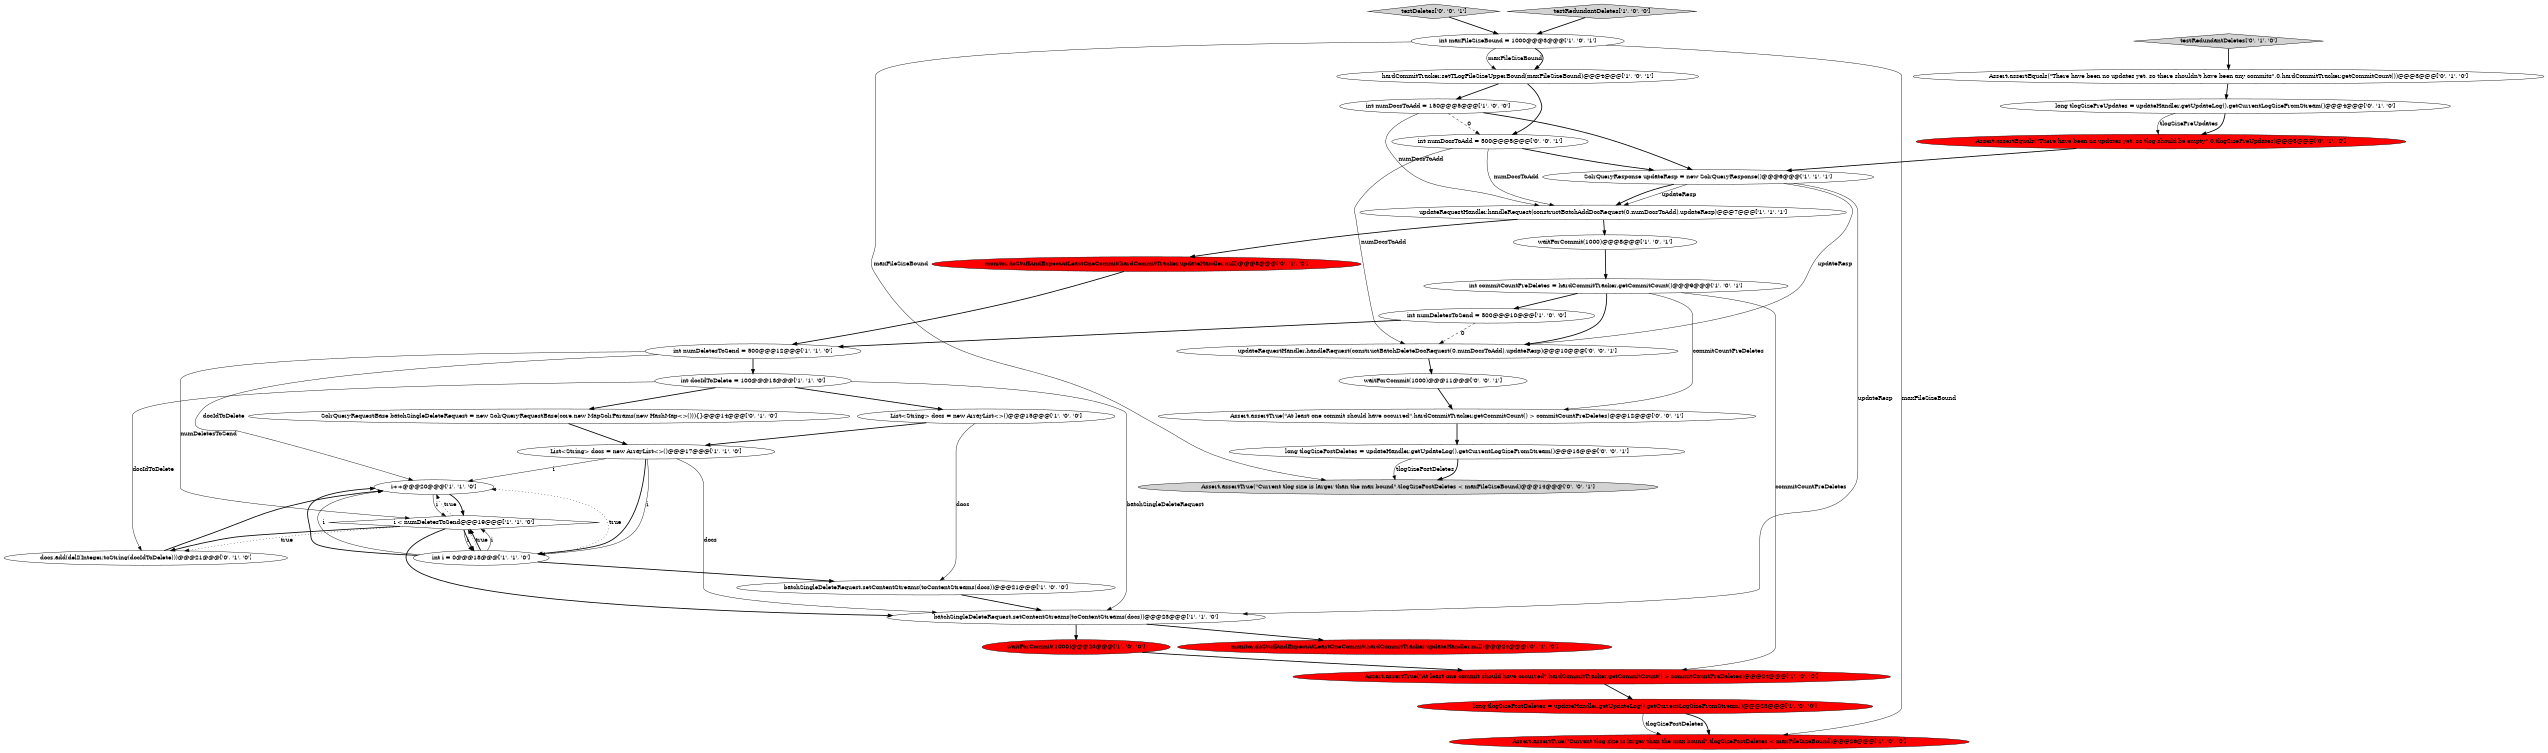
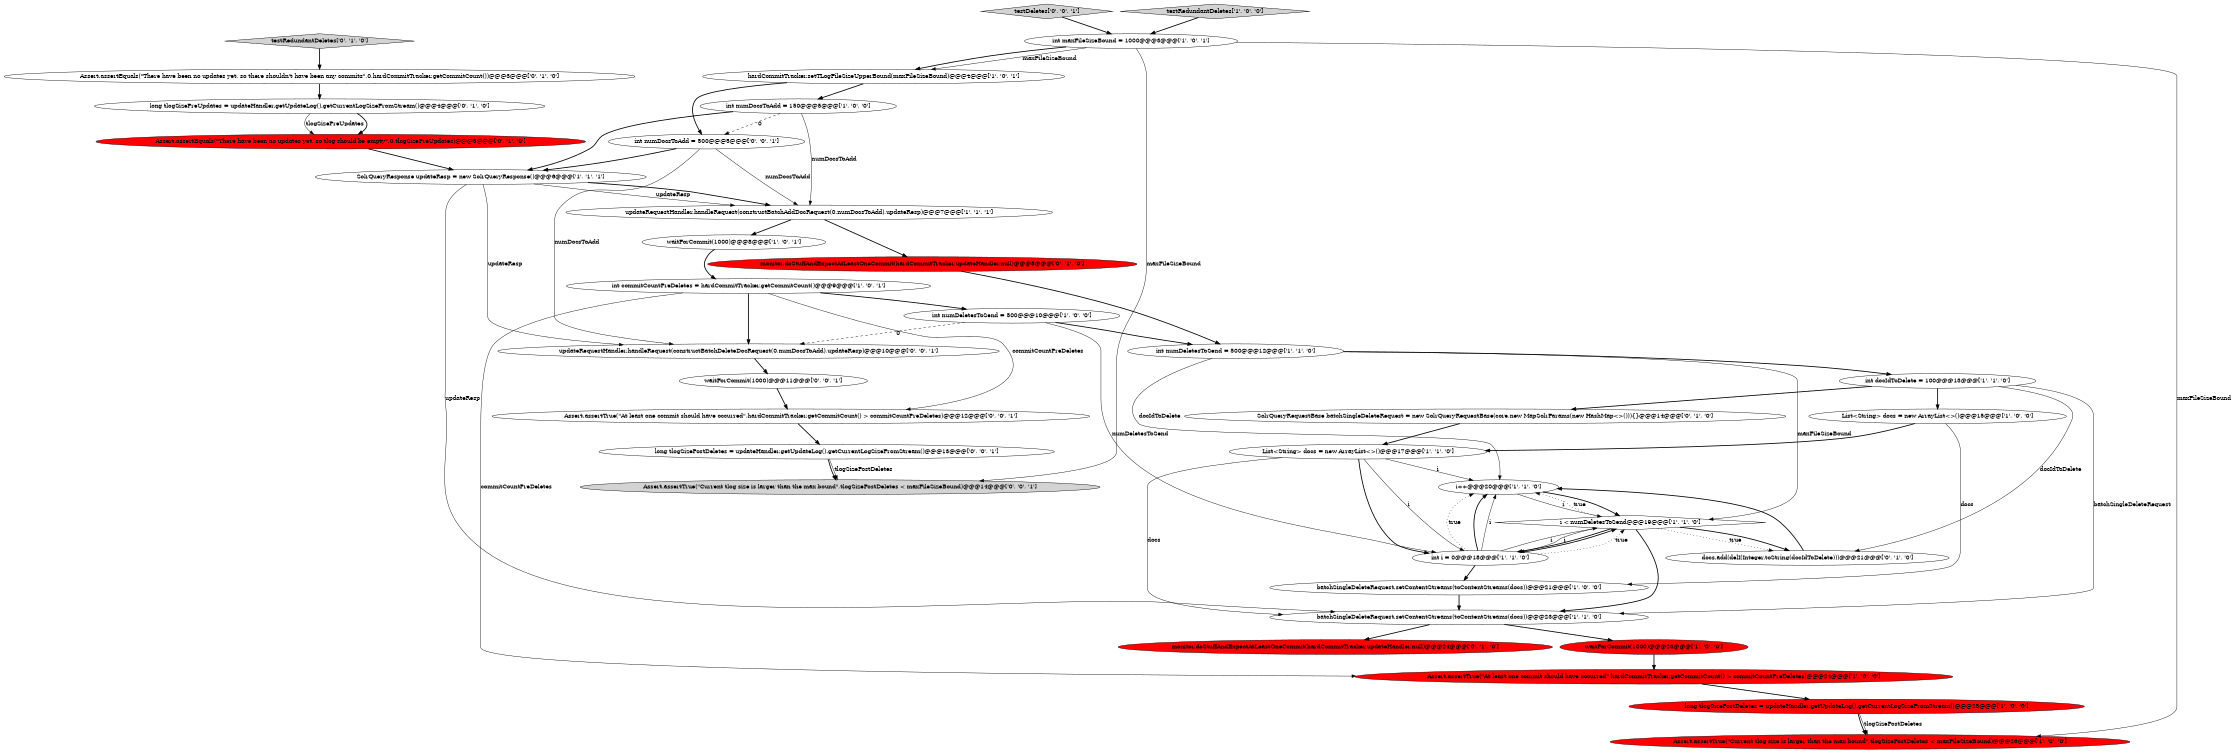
(209, 434) -> (1824, 434)
none -> (1189, 493)
